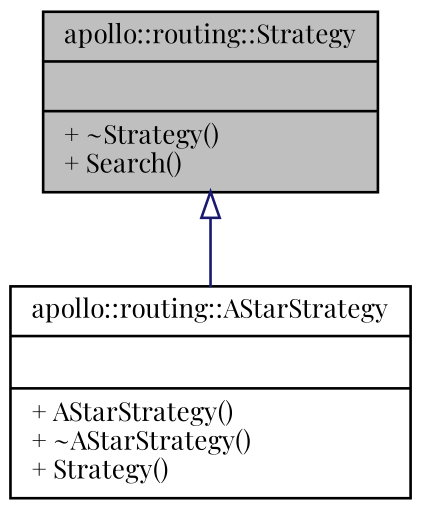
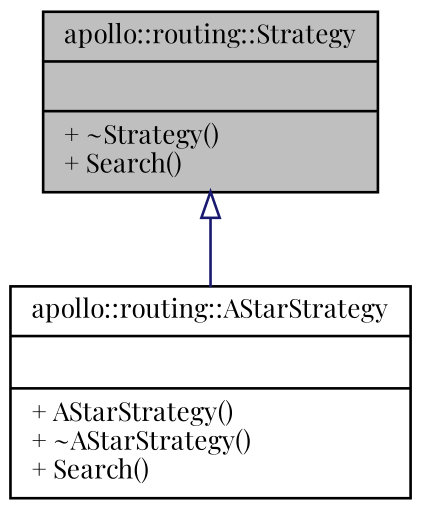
(101, 471) -> (92, 471)
